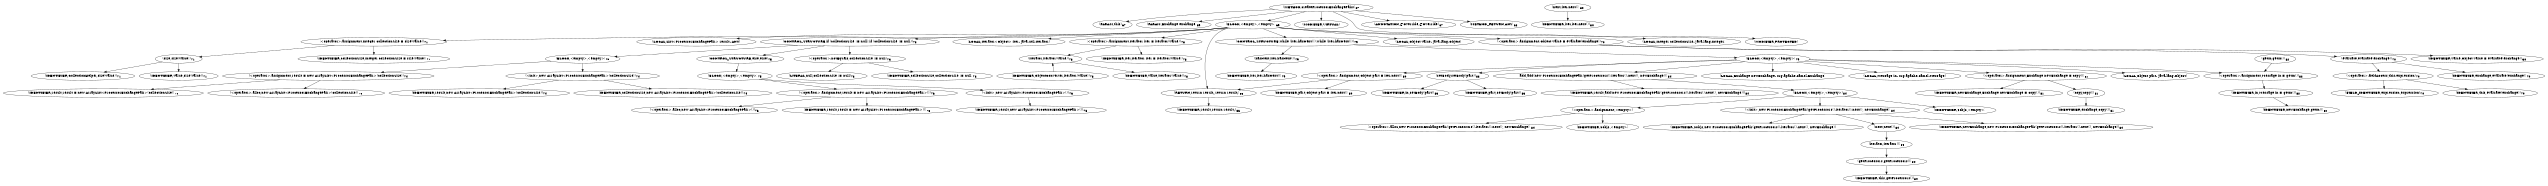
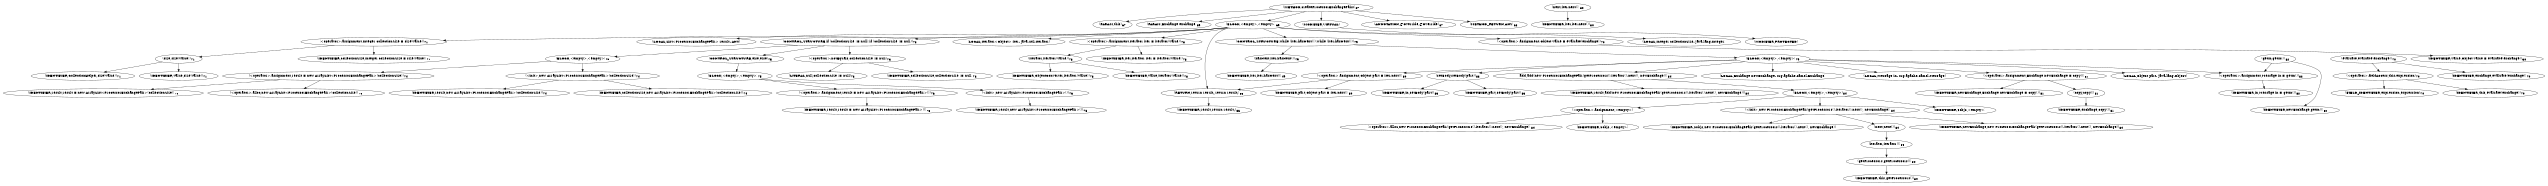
(1636, 36) -> (1557, 33)
(1429, 42) -> none
(1967, 50) -> none
(1053, 69) -> (1050, 66)
(1284, 76) -> (1284, 76)
(2279, 101) -> (2321, 75)
(704, 110) -> none
